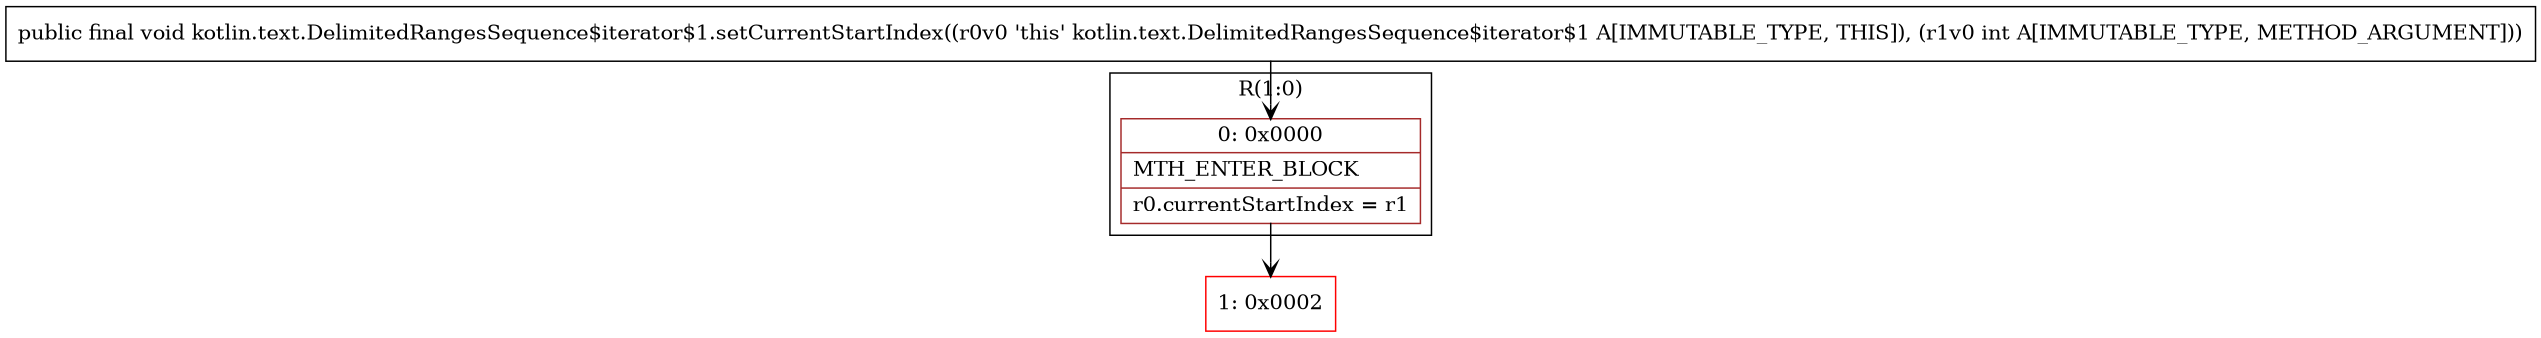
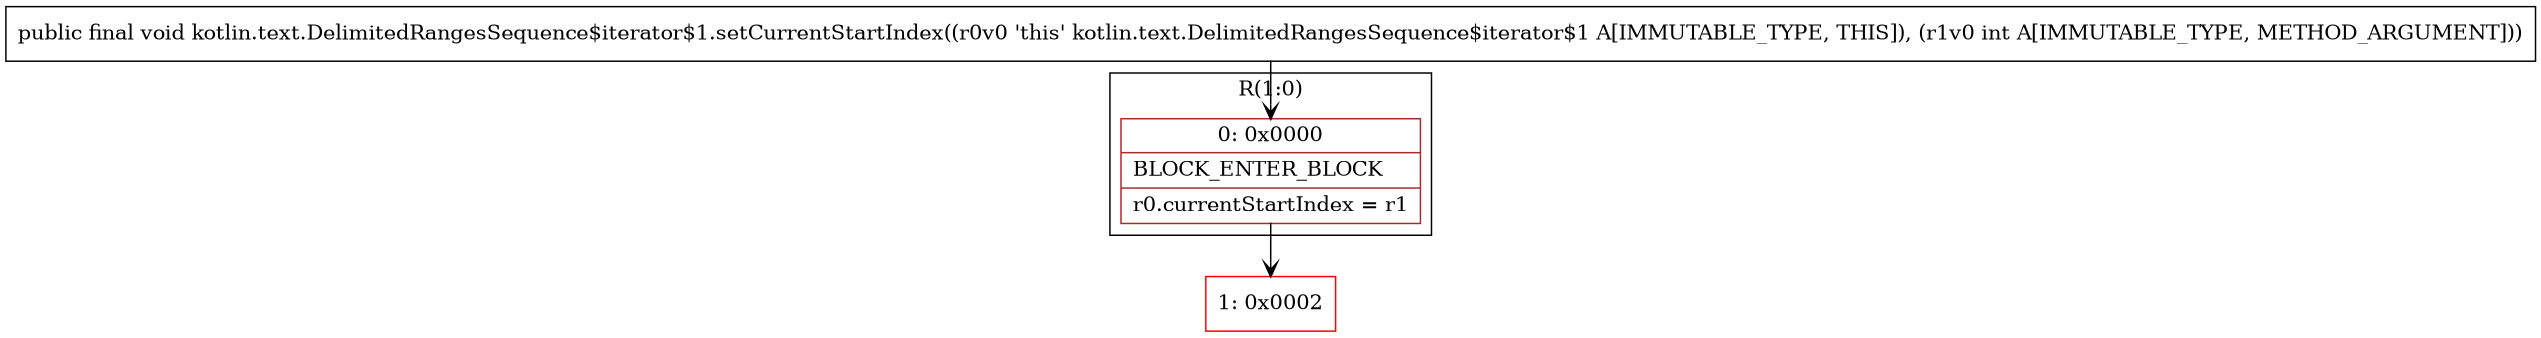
(1246, 170) -> (1258, 170)
